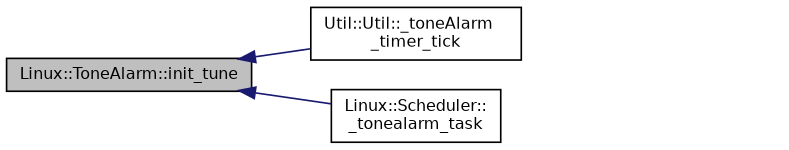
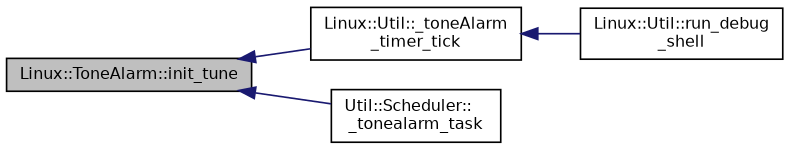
(416, 34) -> (416, 34)
none -> (682, 34)
(416, 116) -> (416, 116)
